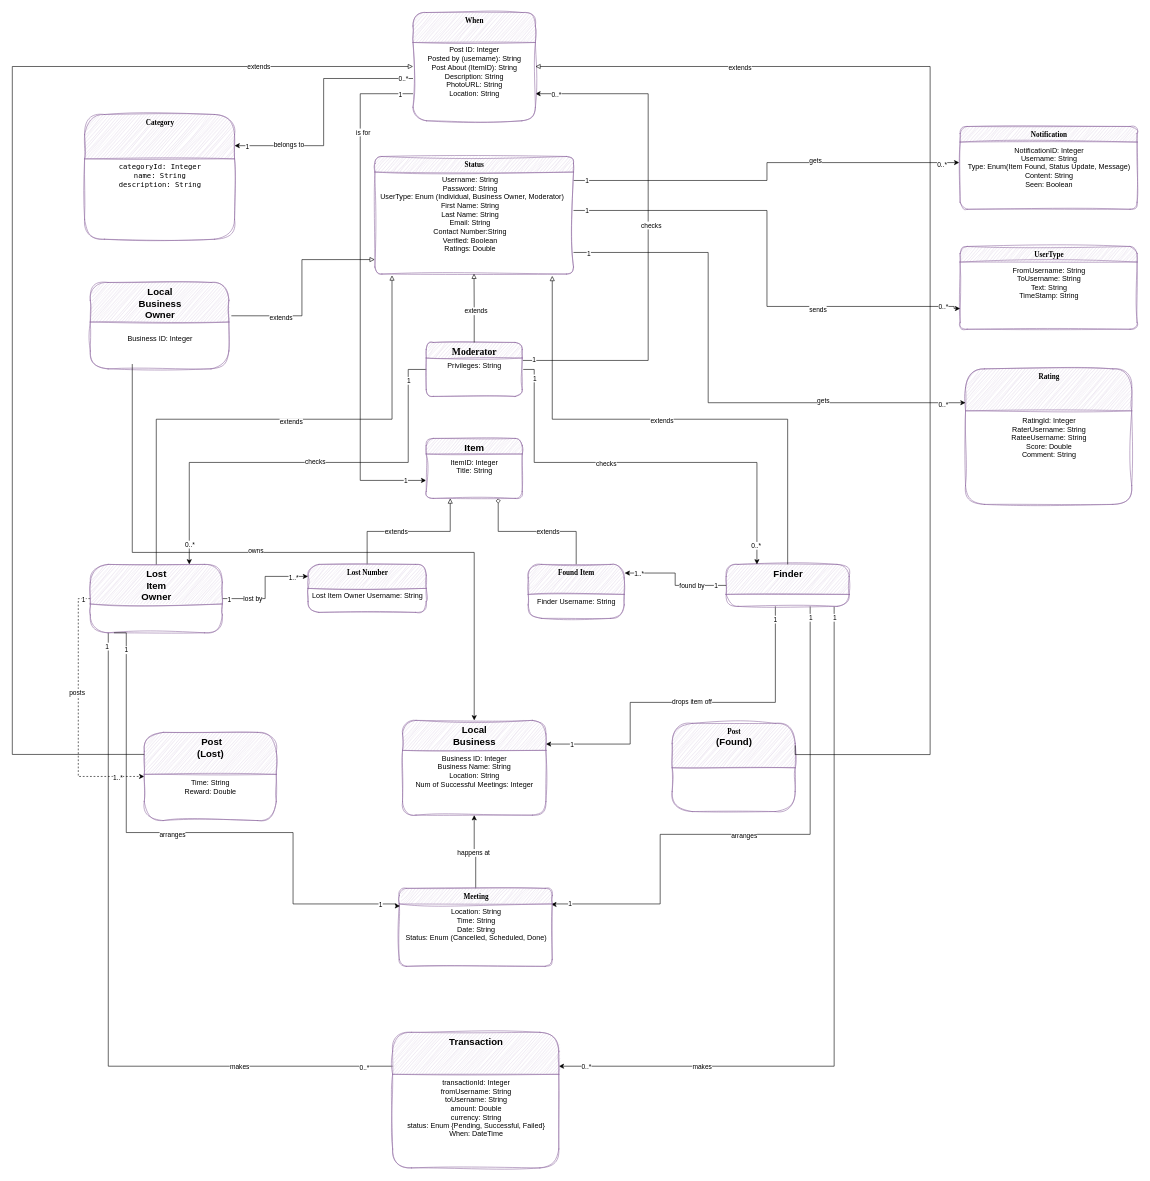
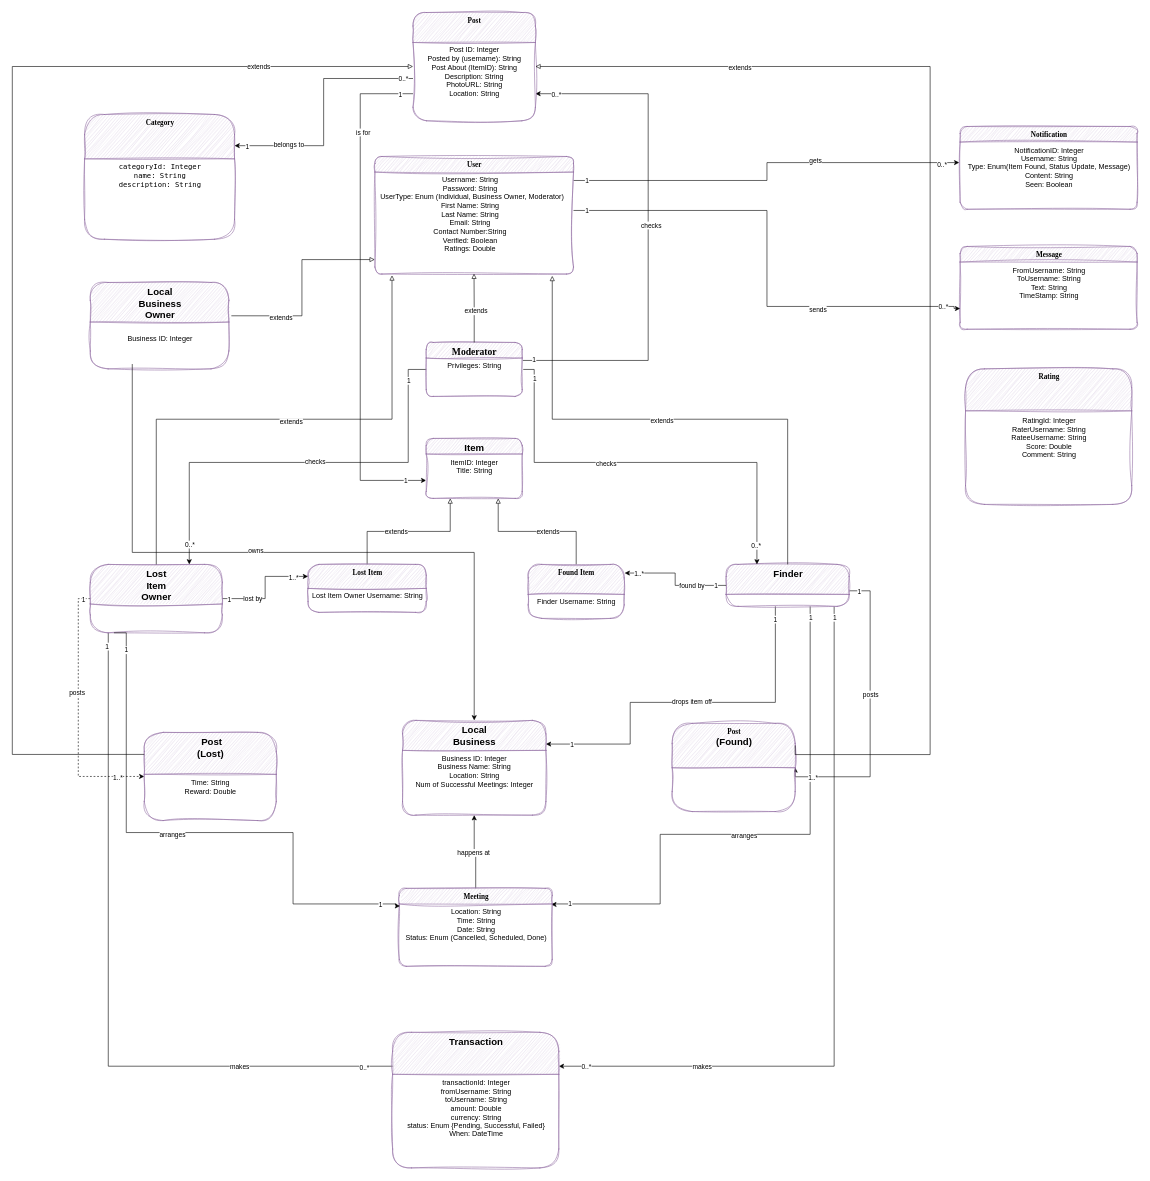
(475, 21) -> (475, 21)
(475, 165) -> (475, 165)
(642, 252) -> none
(1049, 255) -> (1049, 255)
(498, 504) -> (498, 504)
(368, 573) -> (368, 573)
none -> (870, 694)
